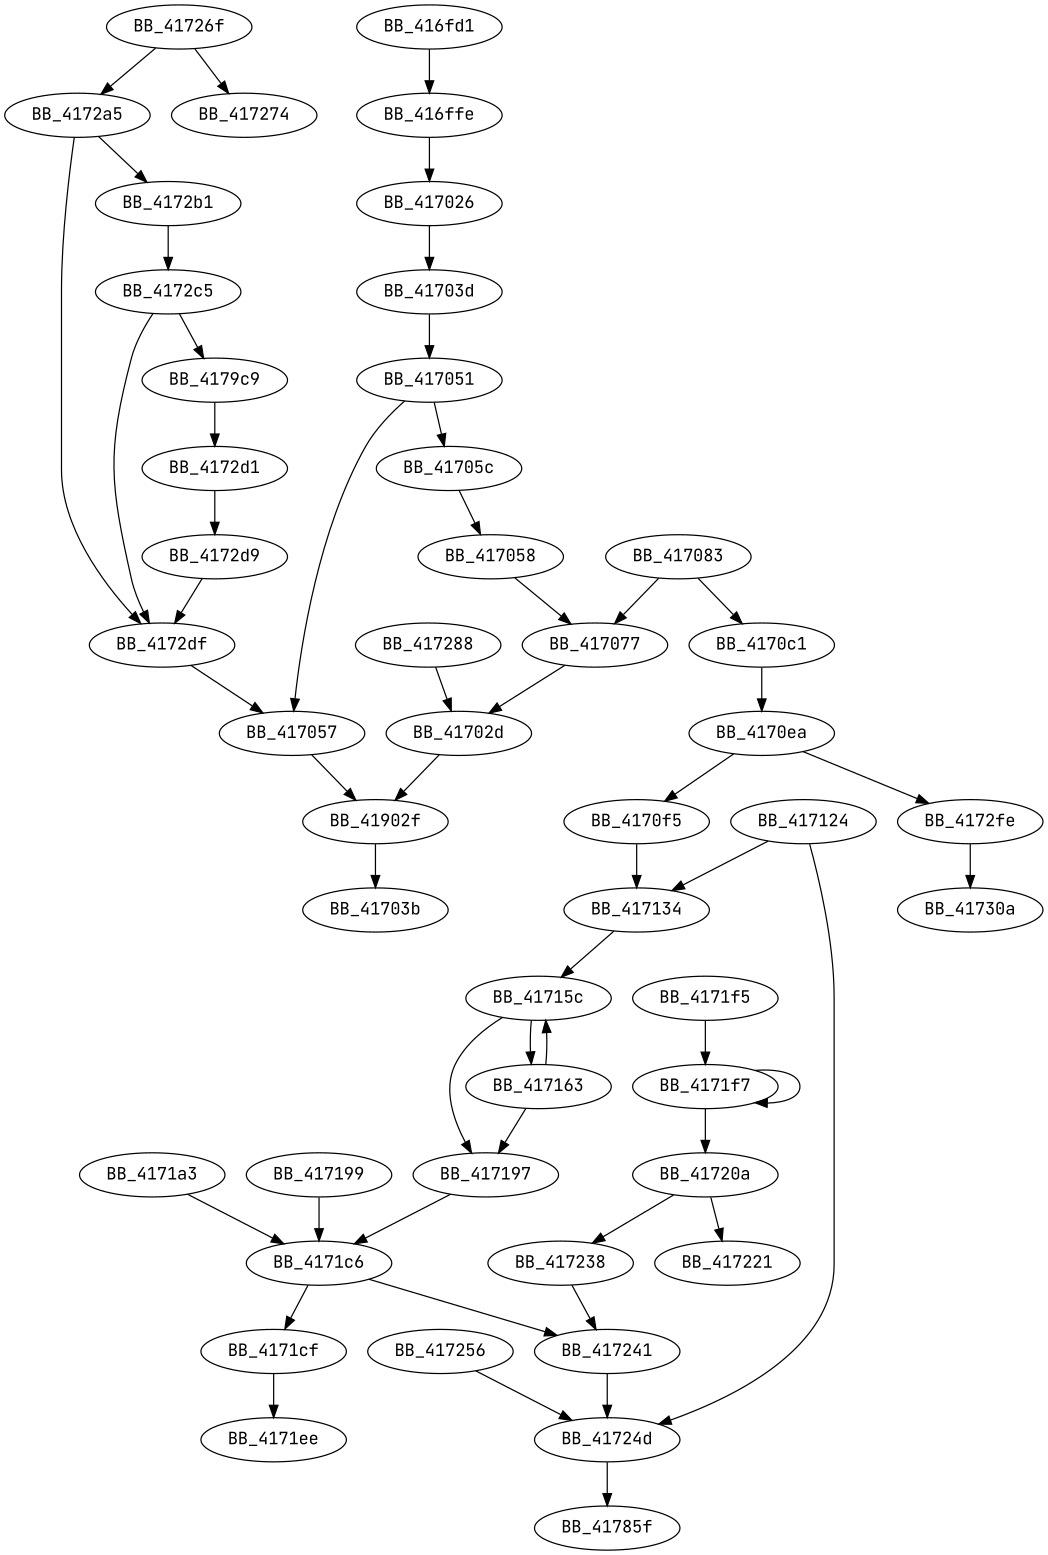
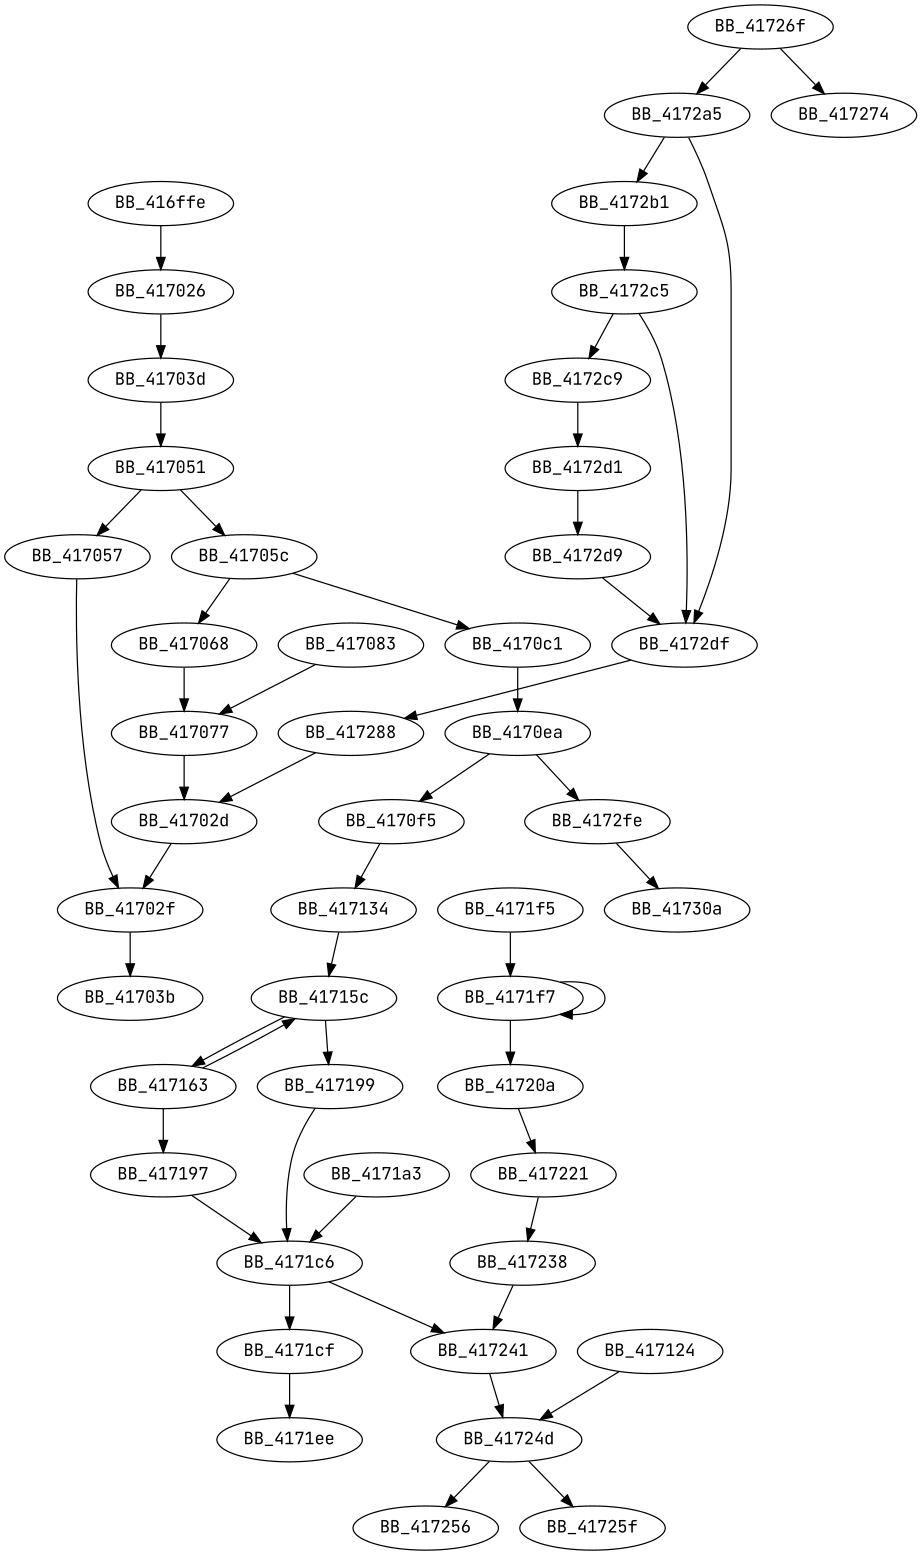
(429, 27) -> none
(215, 380) -> (578, 380)
(491, 557) -> (184, 645)
(716, 596) -> (375, 599)
(222, 686) -> (529, 686)
(375, 822) -> (130, 910)
(726, 863) -> none
(453, 1071) -> (327, 1036)
(638, 1216) -> (534, 1213)
(518, 1393) -> (472, 1479)
(607, 1528) -> (593, 1528)
